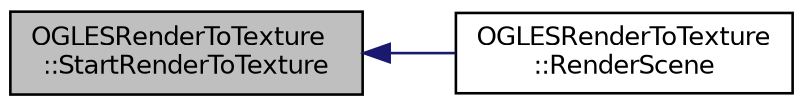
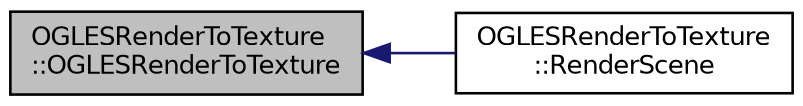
(186, 53) -> (186, 53)
